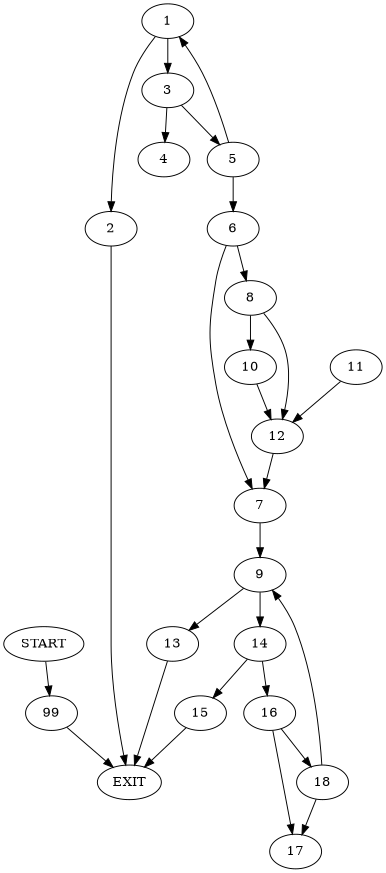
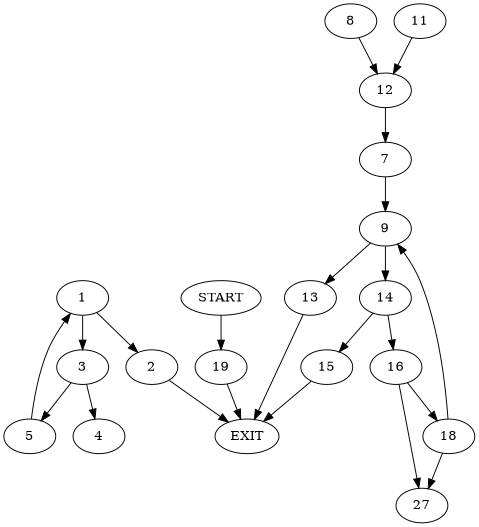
(233, 229) -> none
(250, 367) -> none
(52, 713) -> (221, 367)
(296, 852) -> (422, 506)
